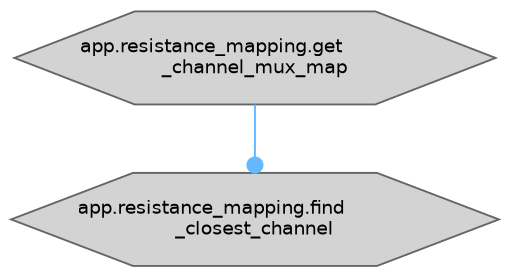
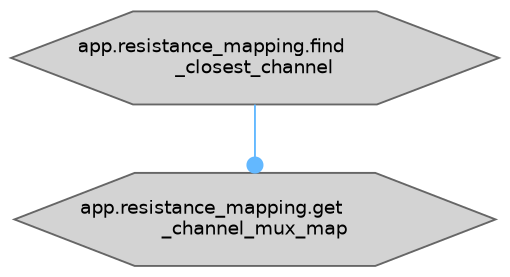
(255, 131) -> (255, 131)
